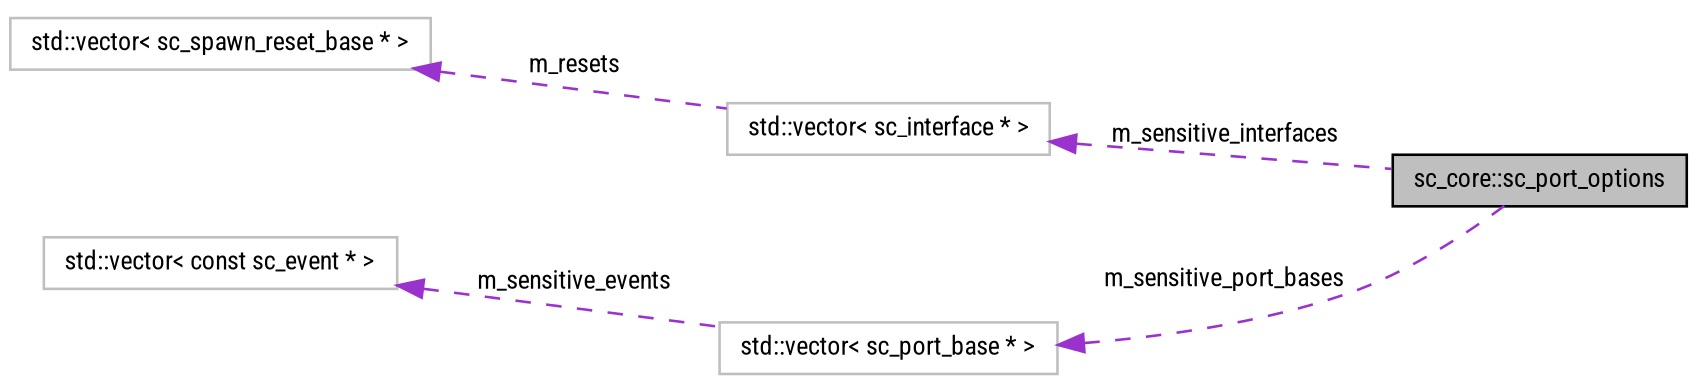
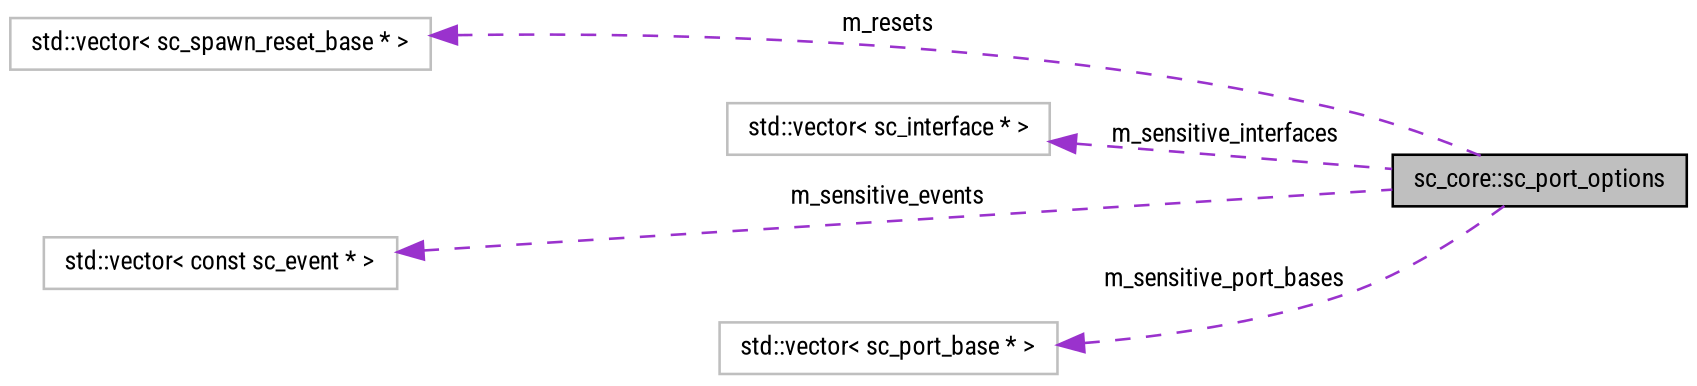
(583, 90) -> (975, 54)
(571, 308) -> (908, 220)
